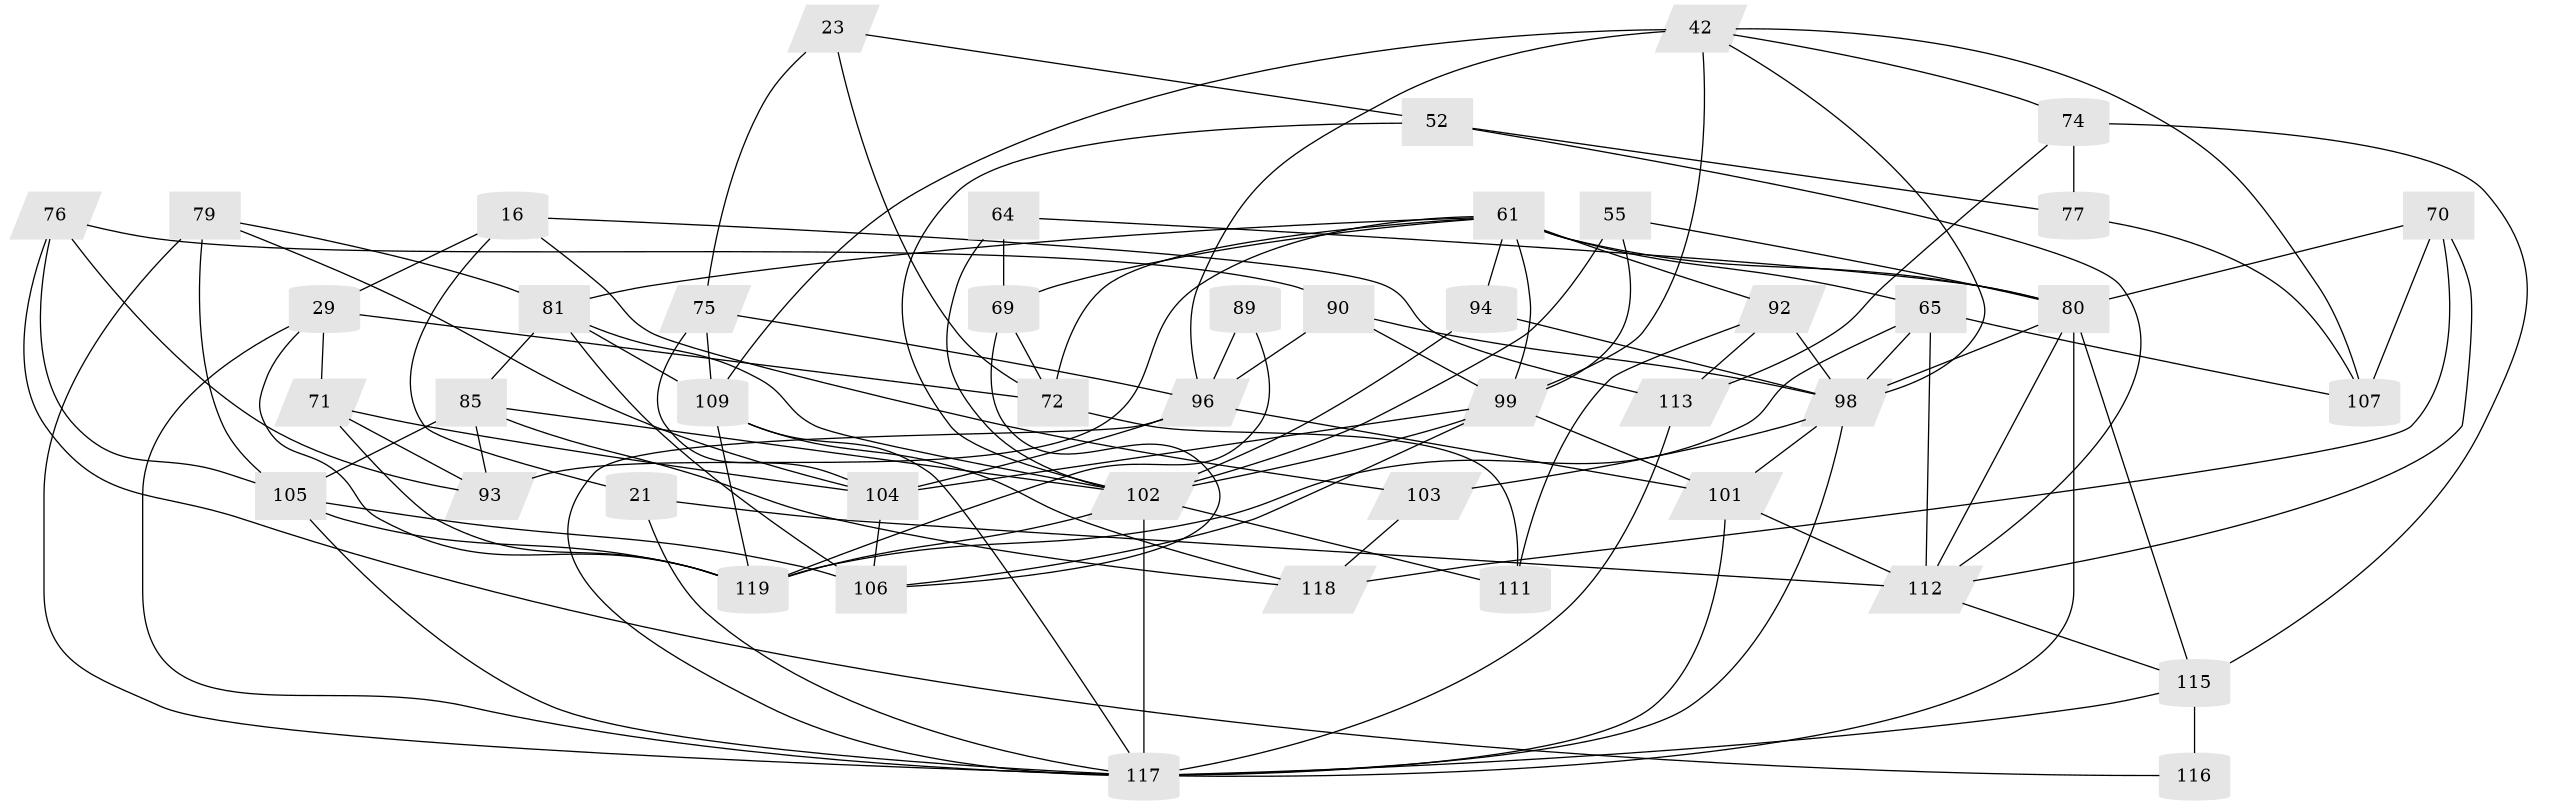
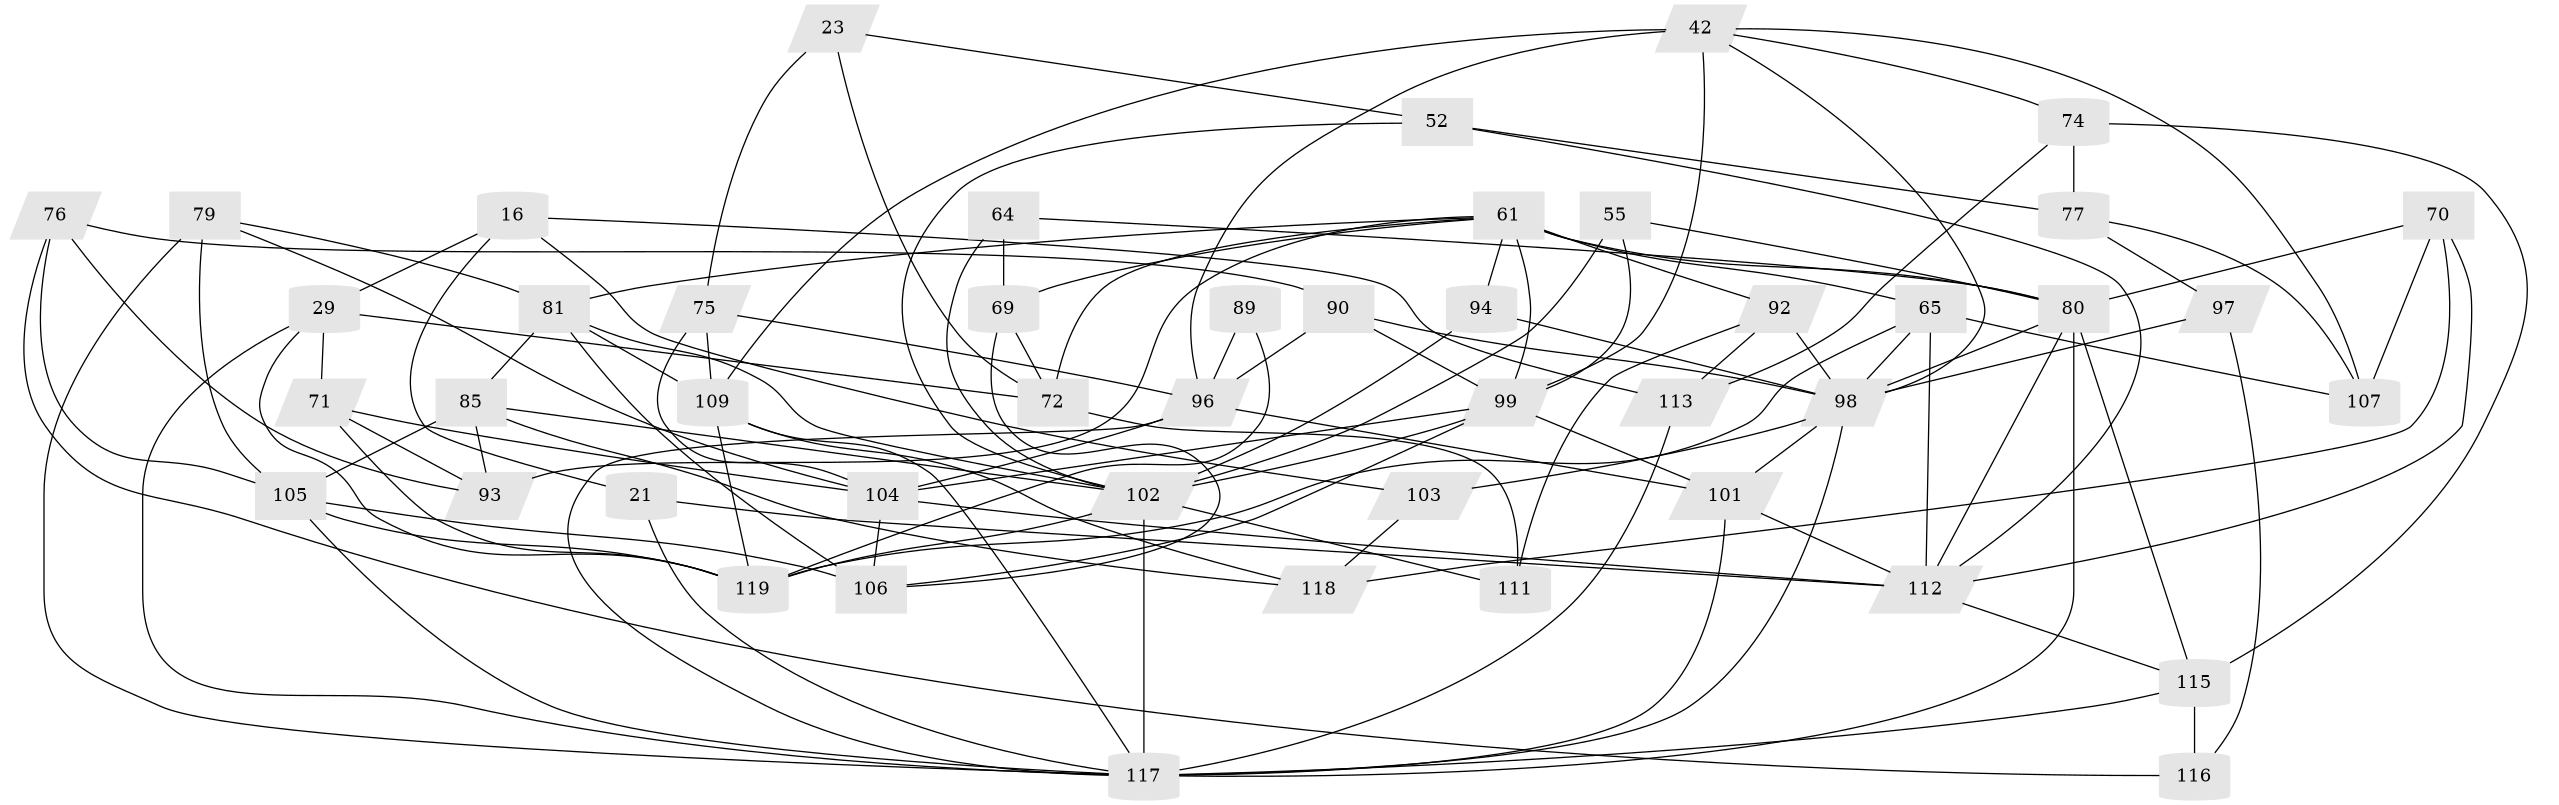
none -> (2224, 309)
none -> (1256, 536)
